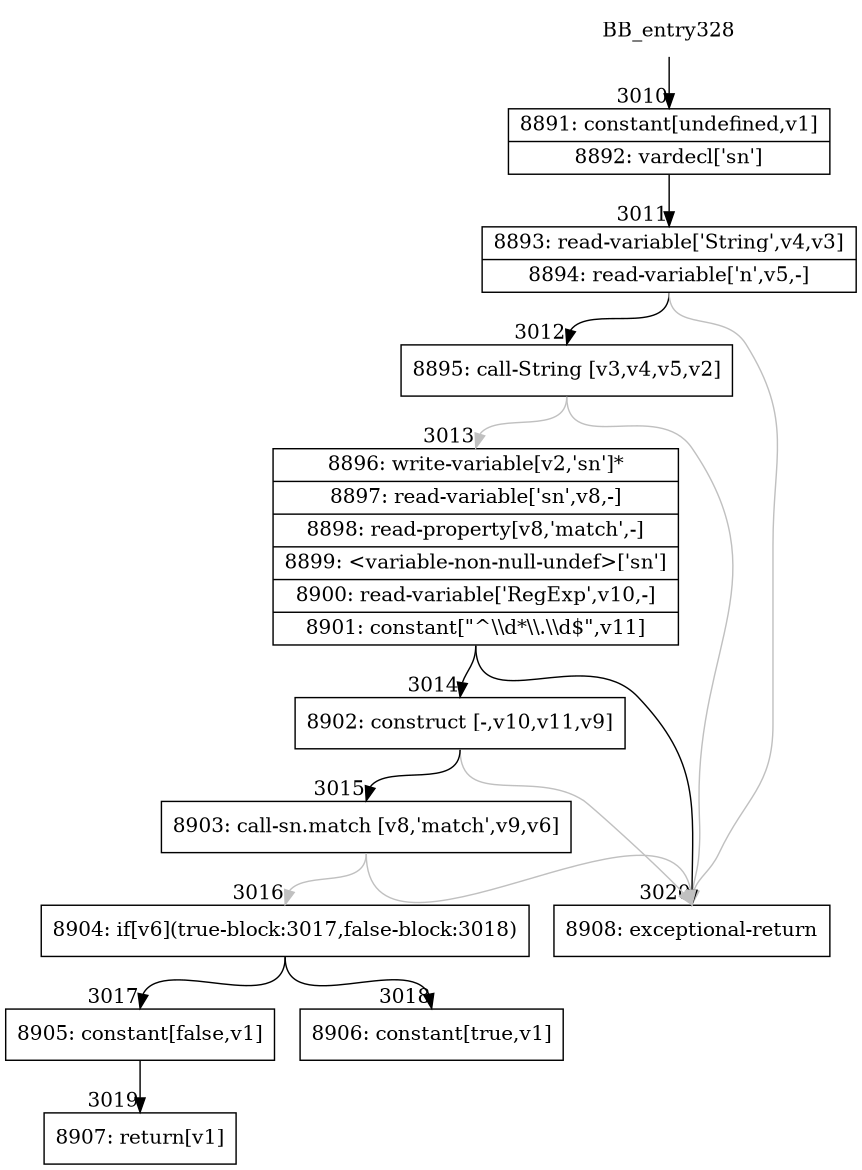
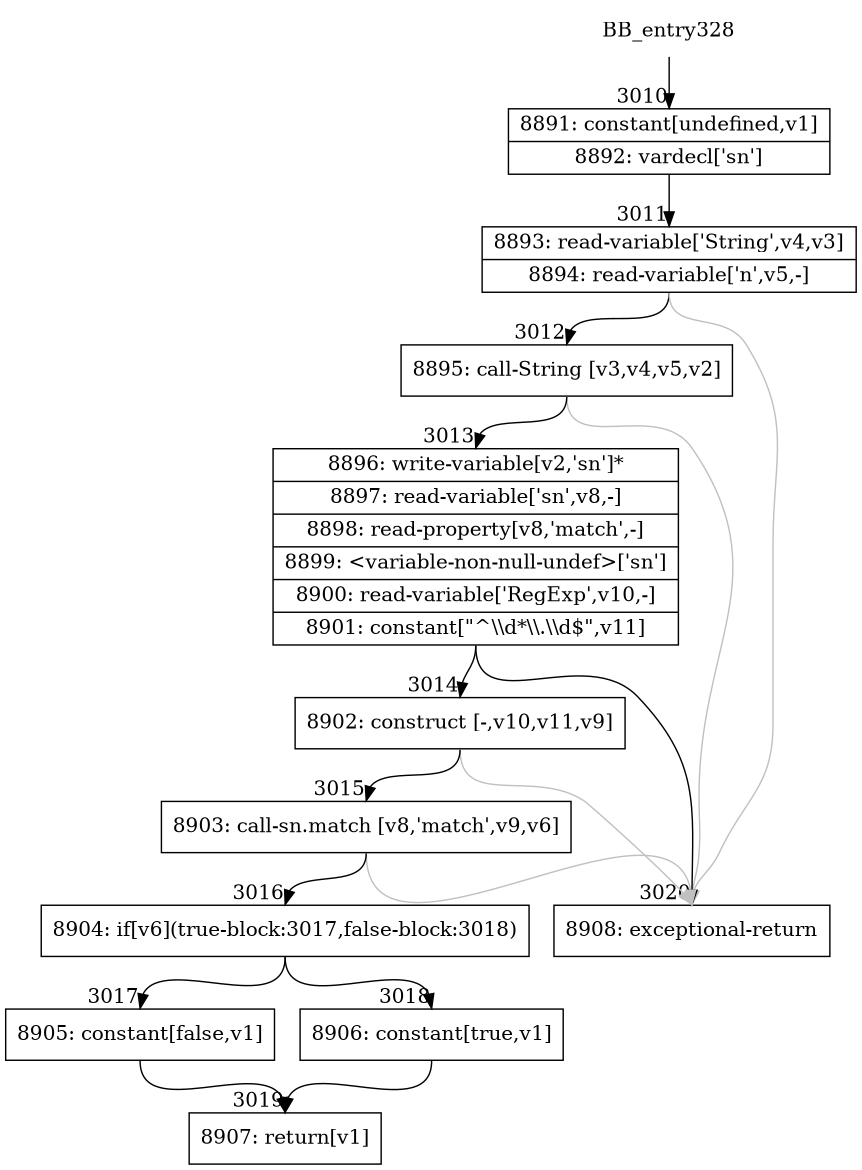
(529, 422) -> (529, 422)
(333, 878) -> (333, 878)
none -> (365, 1087)
